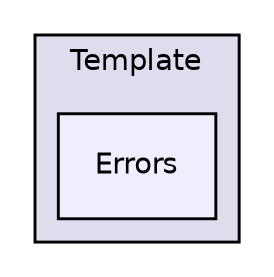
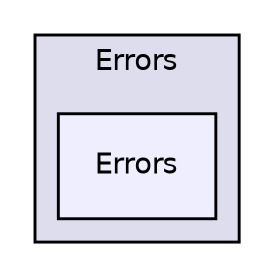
(137, 63) -> (137, 63)
